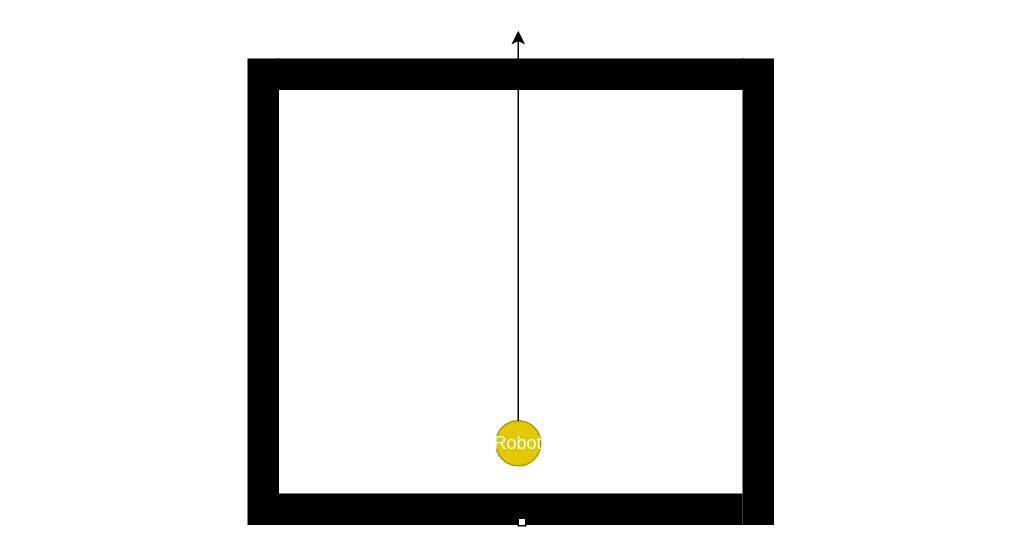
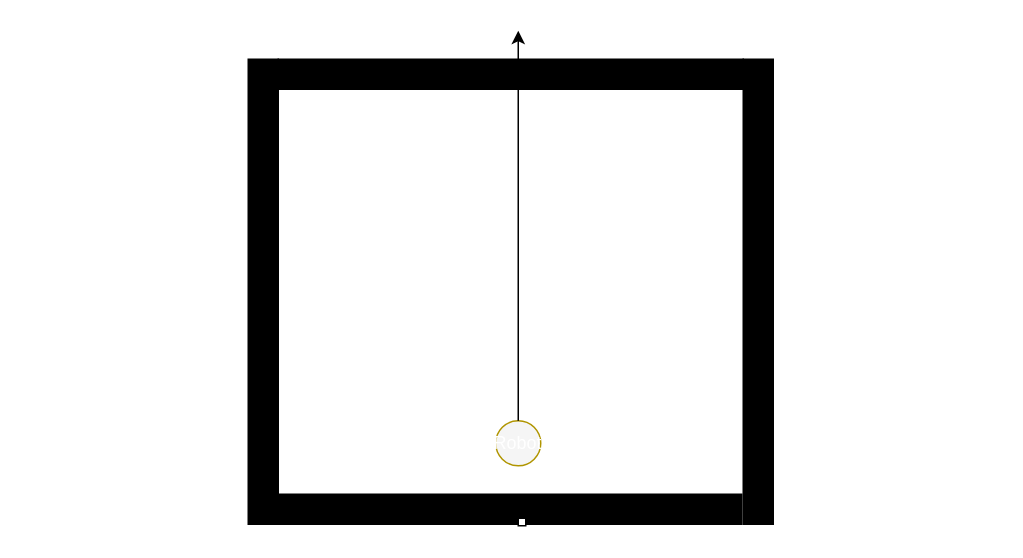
(518, 443) -> (518, 443)
